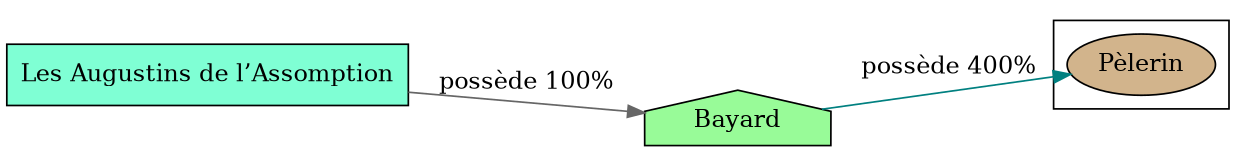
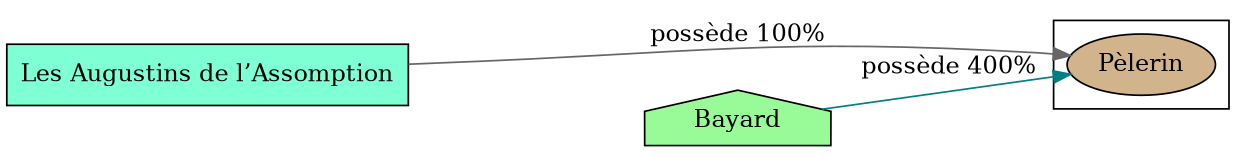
(518, 102) -> (731, 49)
